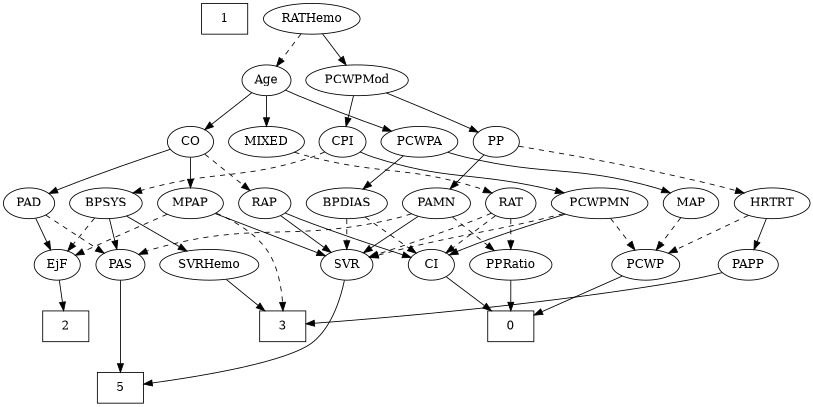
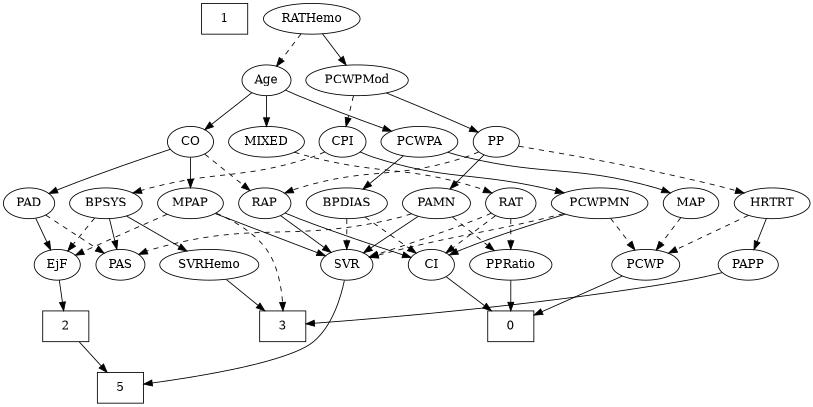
(351, 107) -> (351, 107)
none -> (372, 174)
(120, 322) -> (90, 354)
